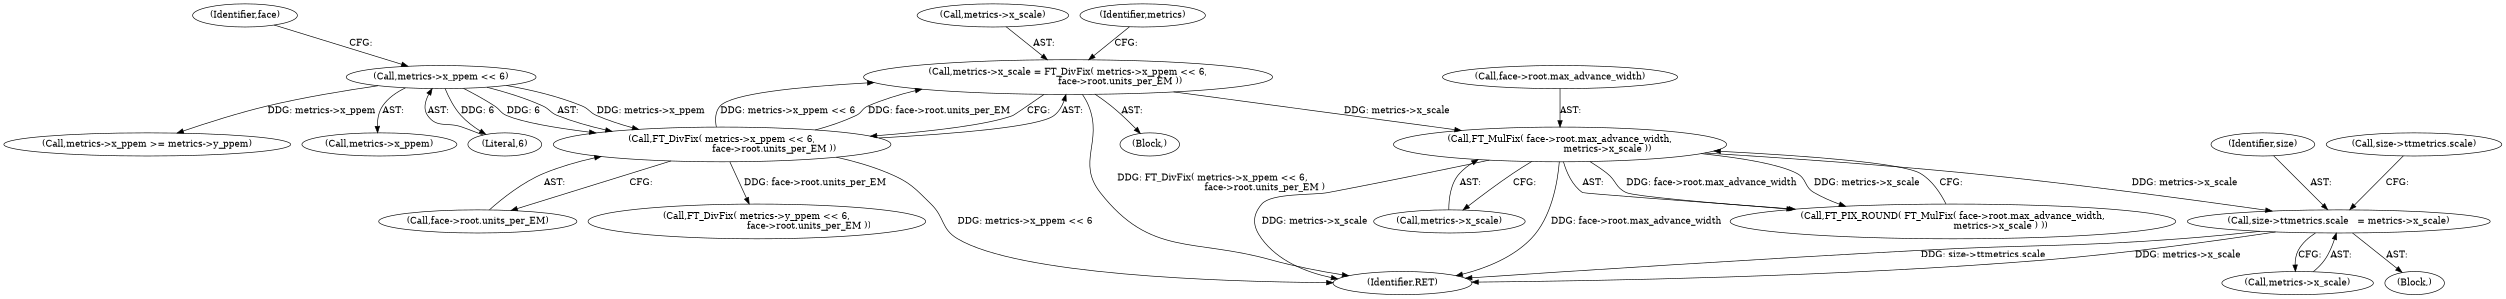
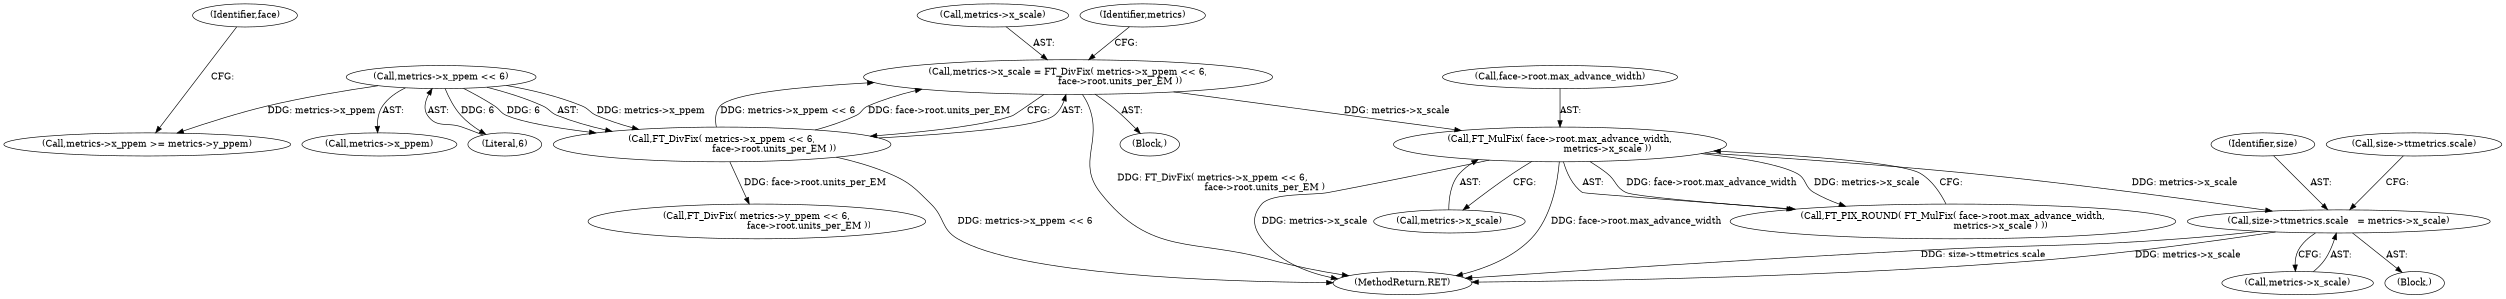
(338, 45) -> (198, 77)
(478, 221) -> none
(1403, 283) -> (1403, 283)
